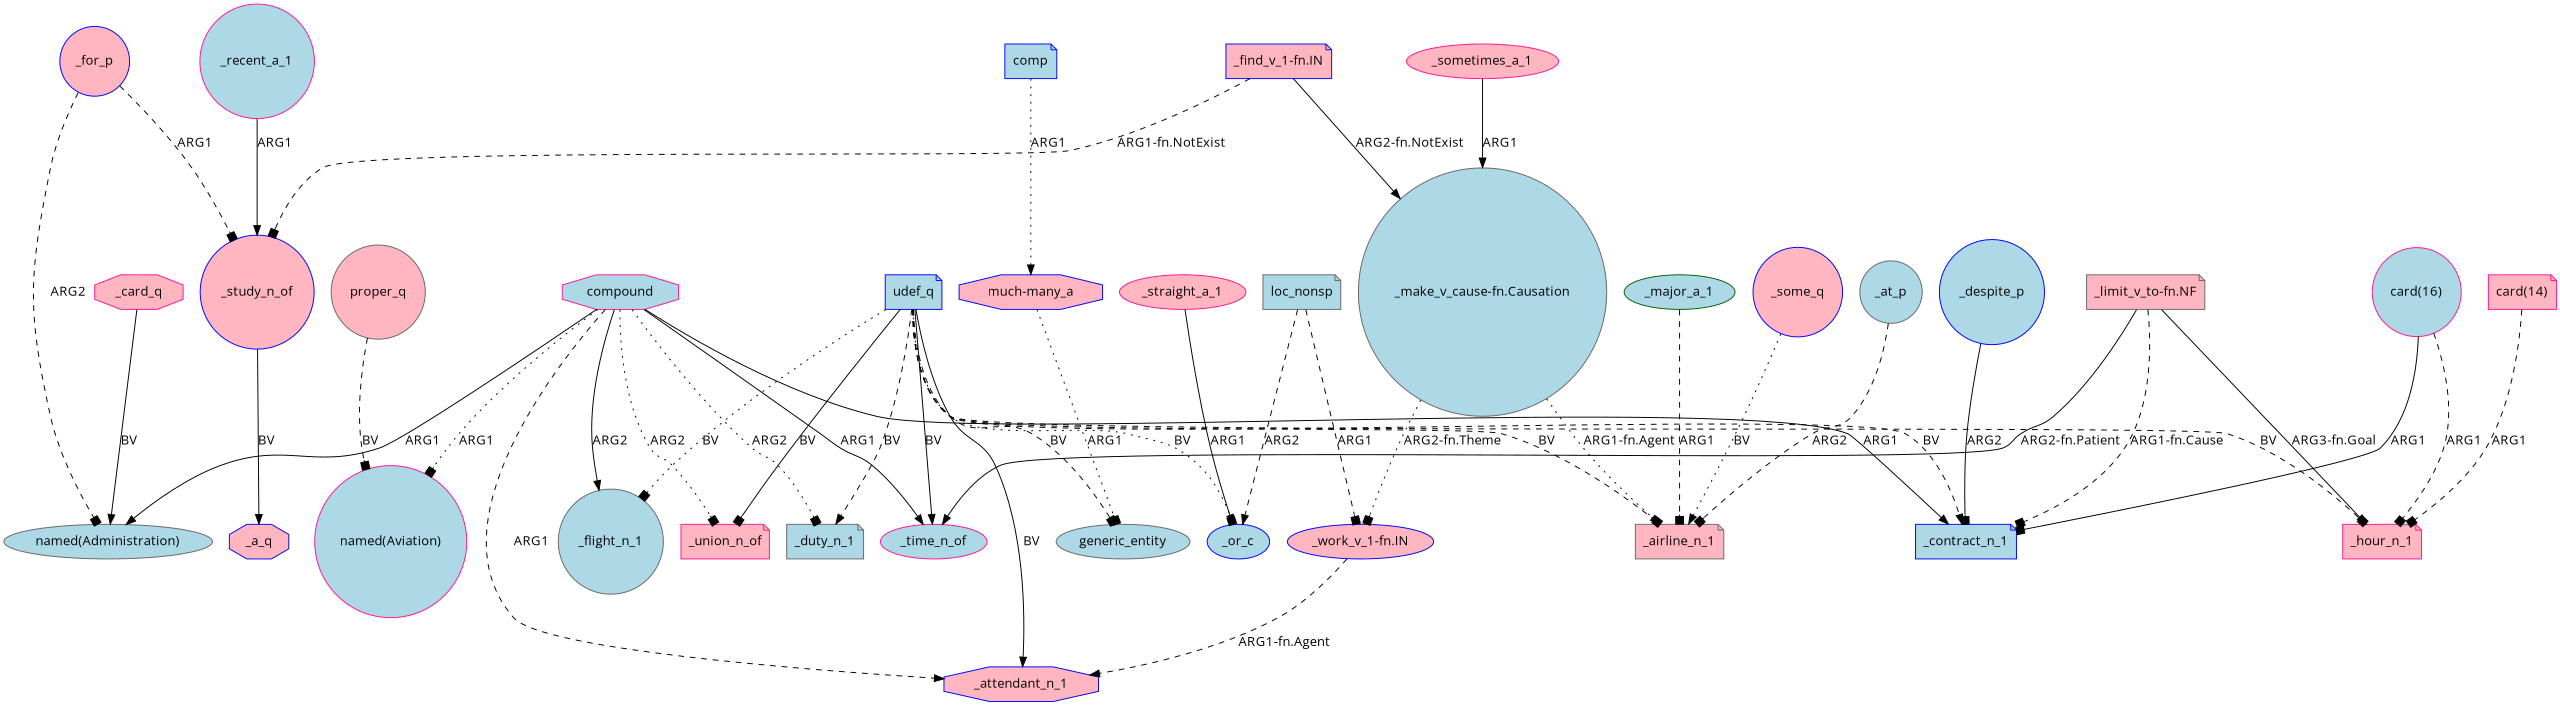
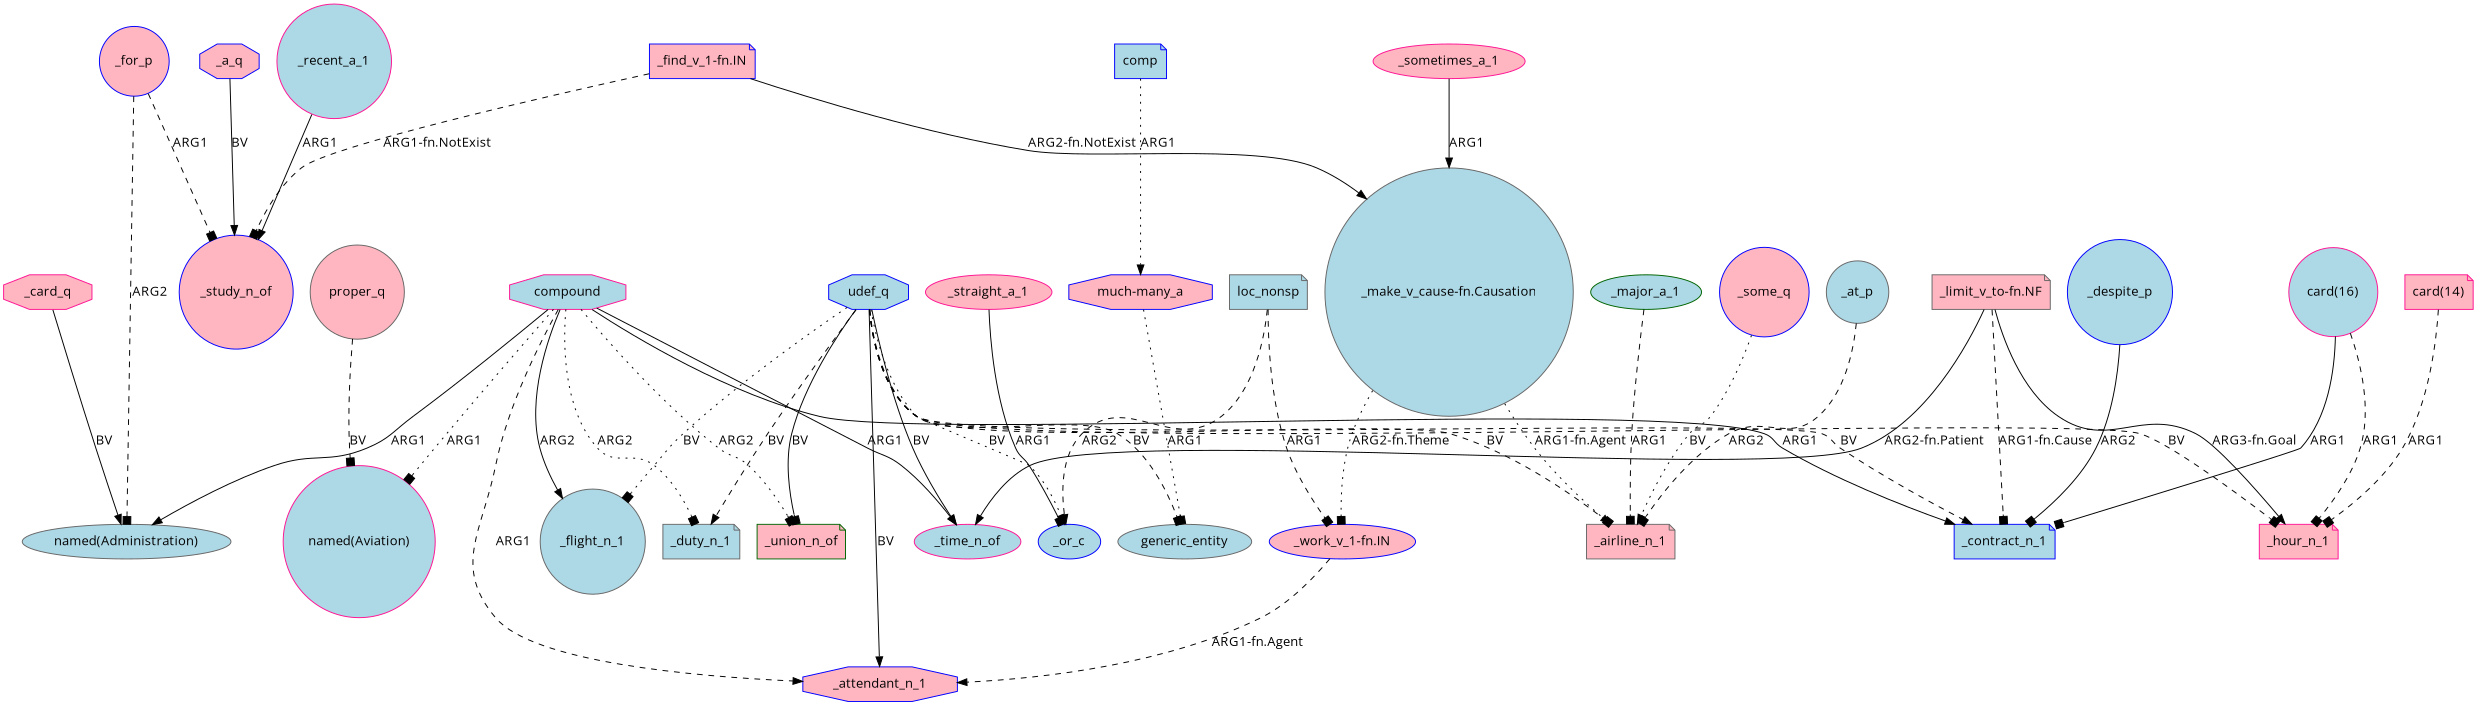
(914, 292) -> (869, 292)
(258, 432) -> (232, 152)
(725, 542) -> (801, 542)
